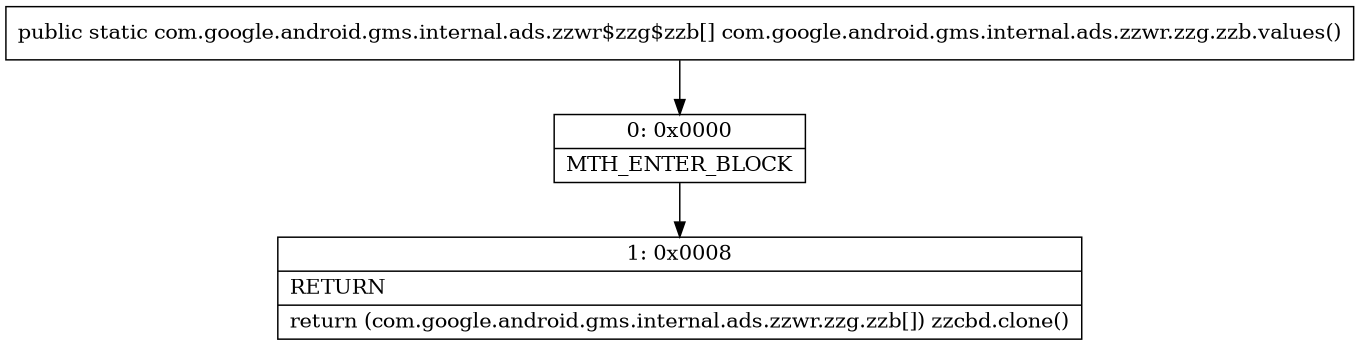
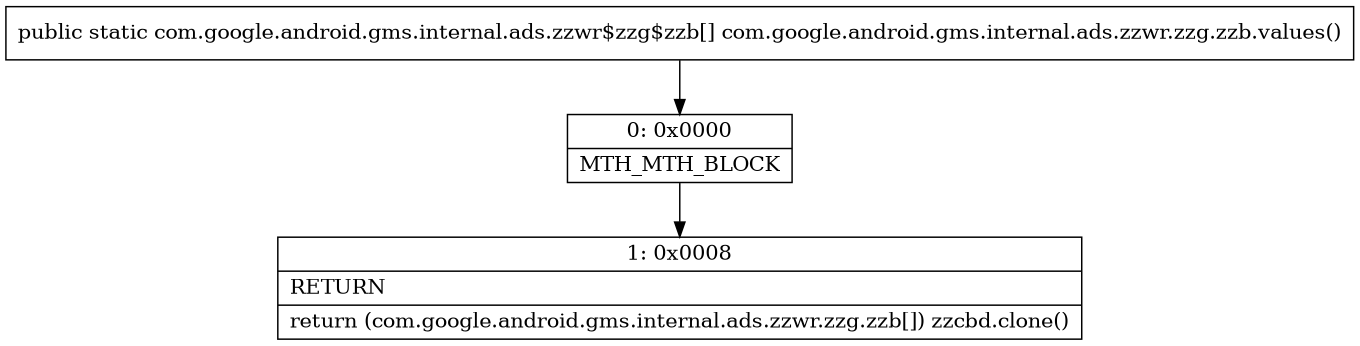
(680, 165) -> (680, 165)
